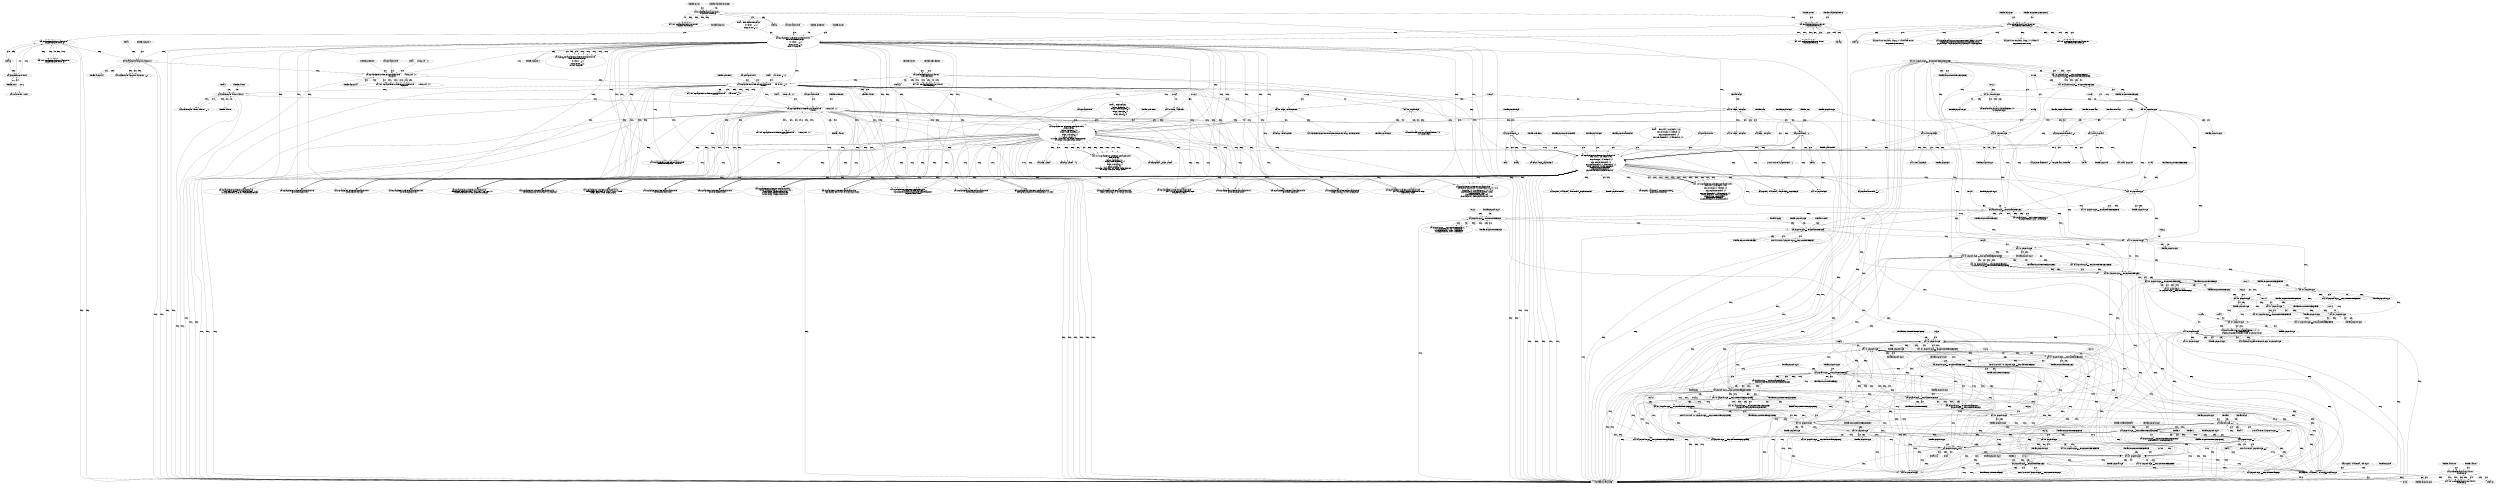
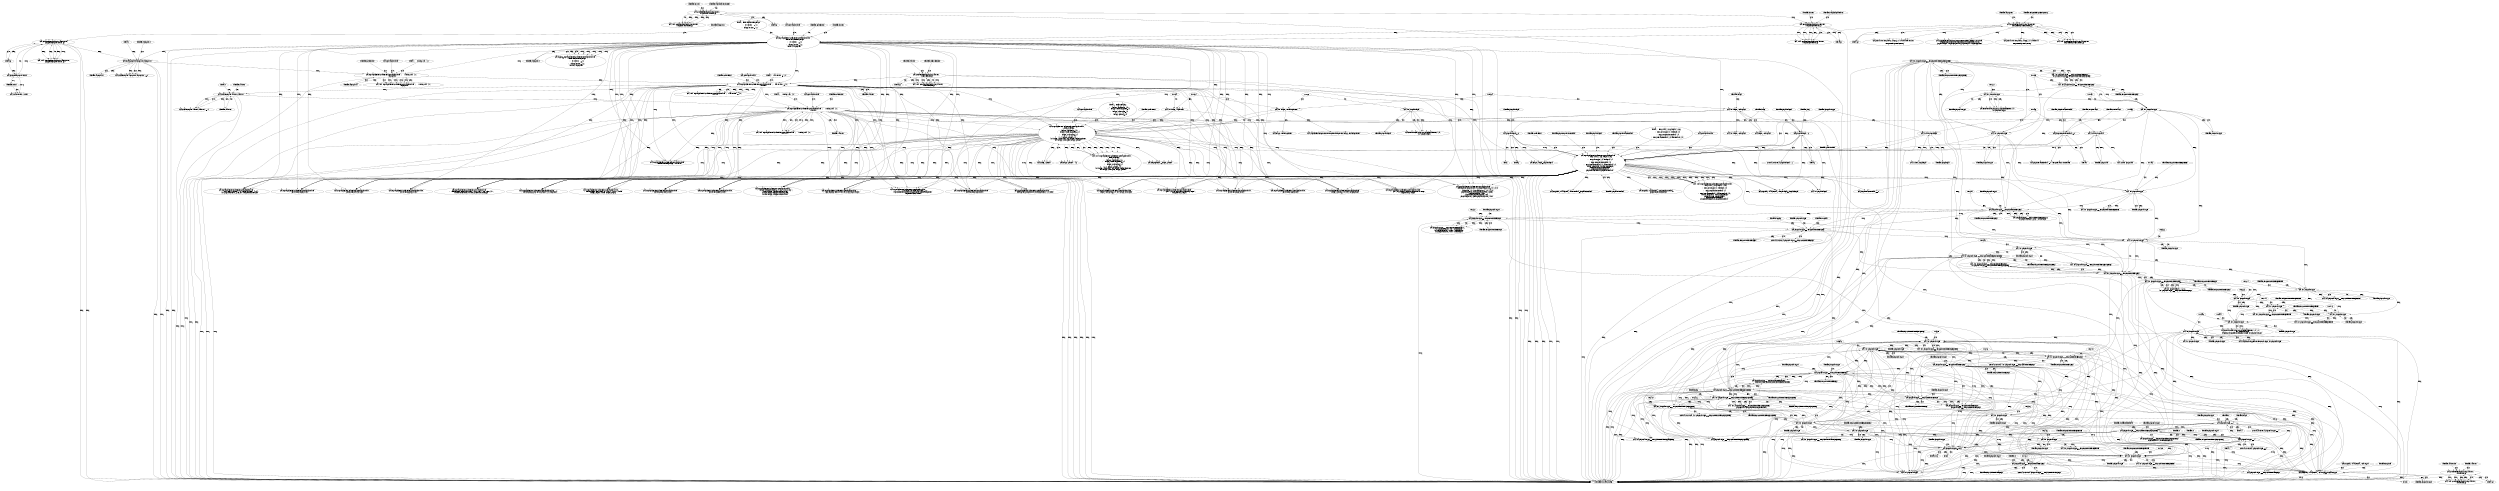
(15, 81) -> (15, 89)
(851, 475) -> (1497, 121)
